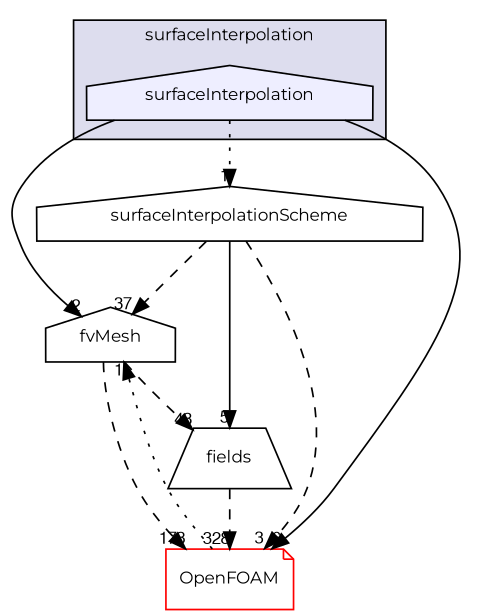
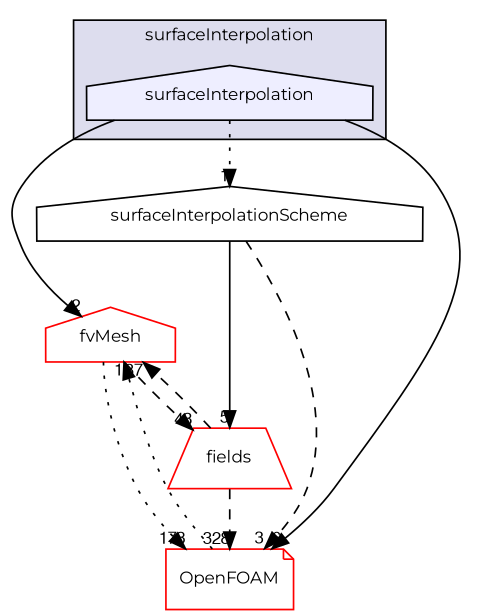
(175, 272) -> (184, 400)
(111, 338) -> (111, 338)
(123, 456) -> (123, 456)
(230, 458) -> (230, 458)
